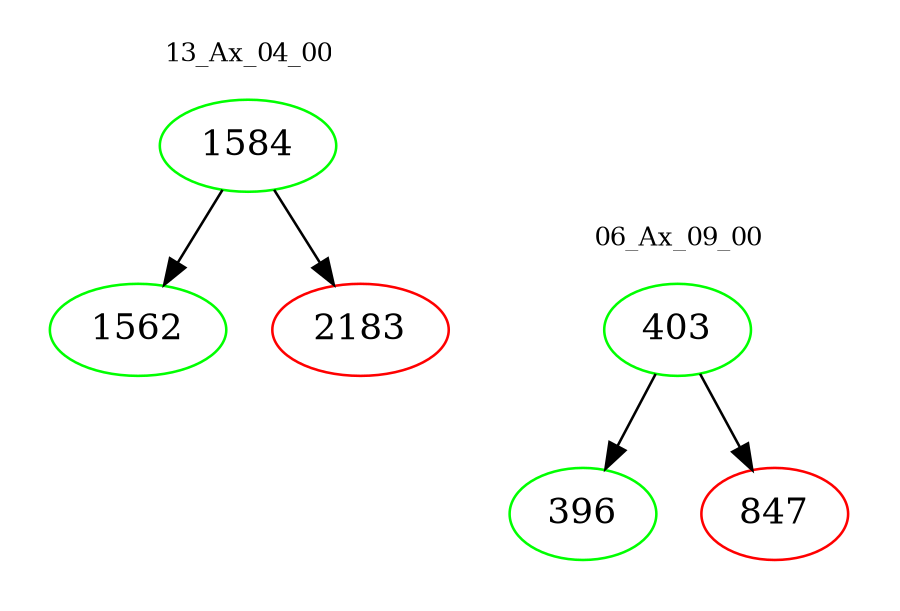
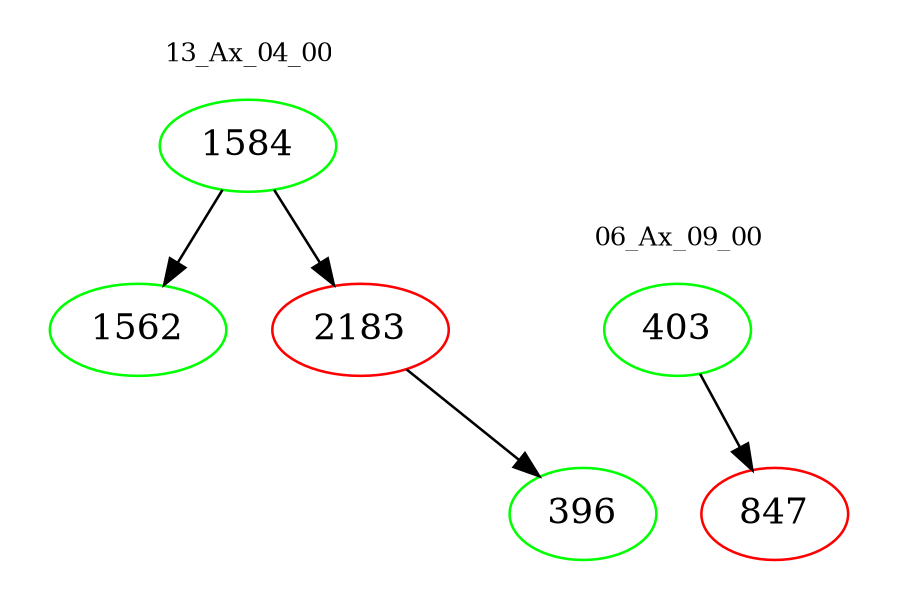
(637, 410) -> (463, 415)
